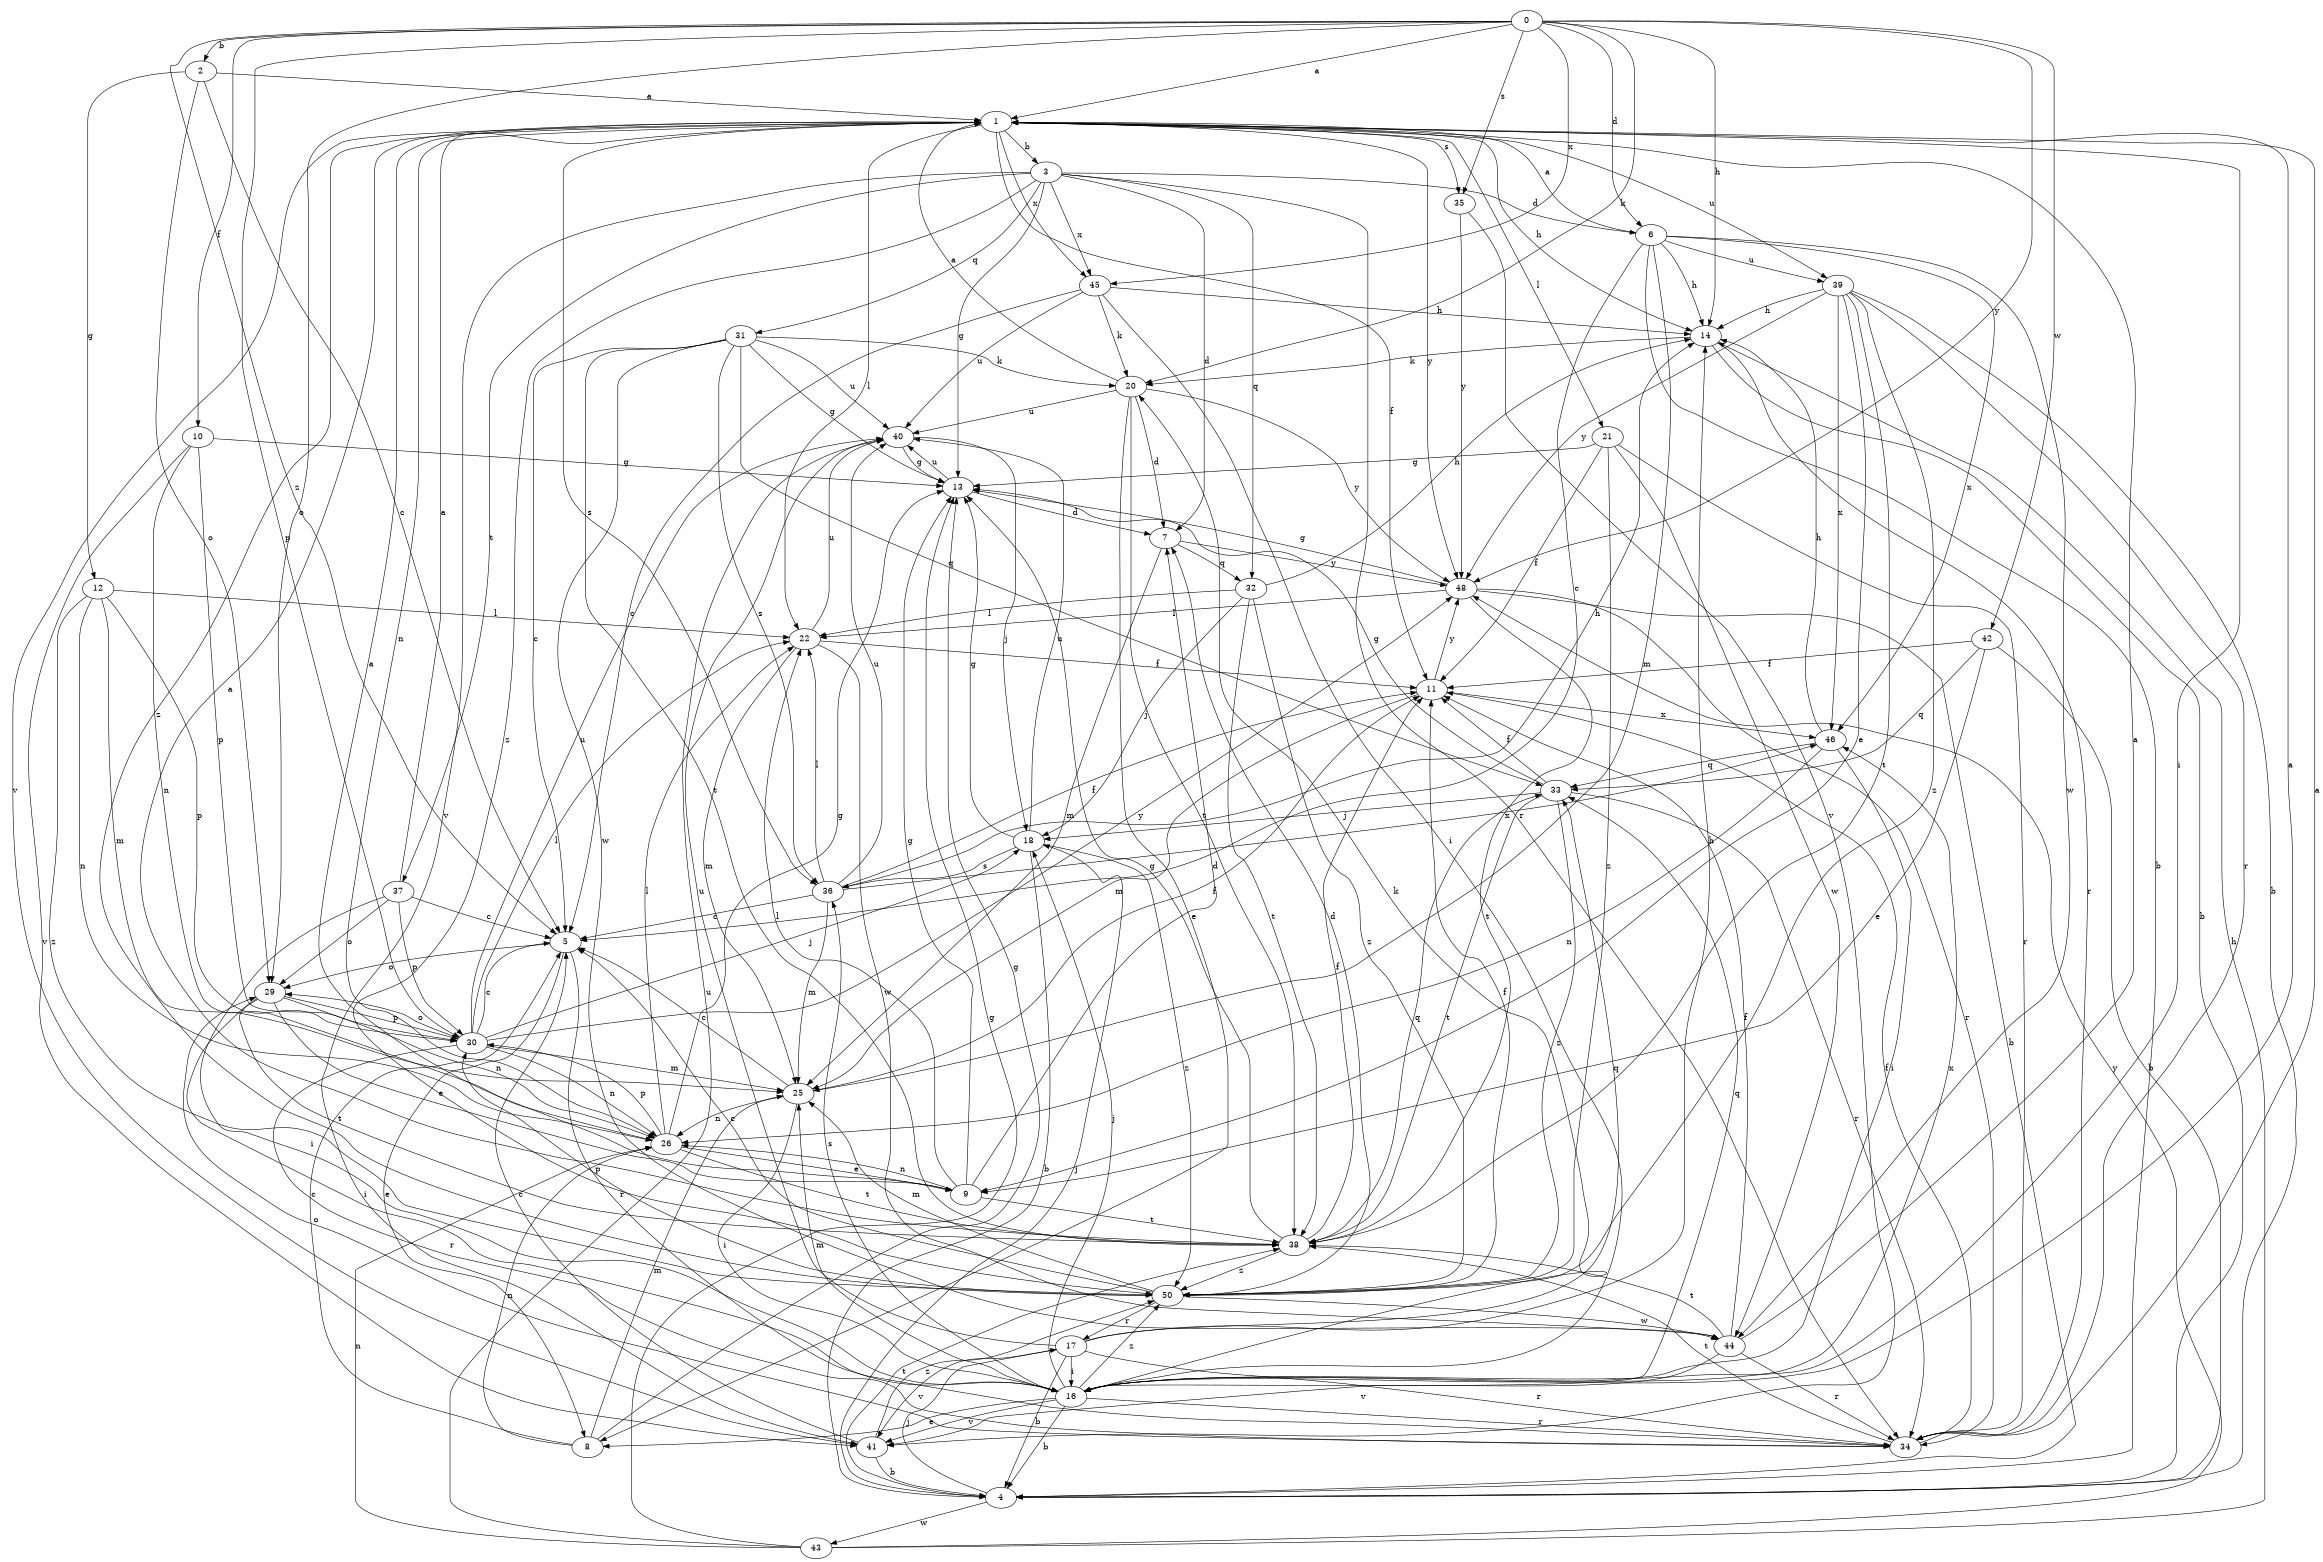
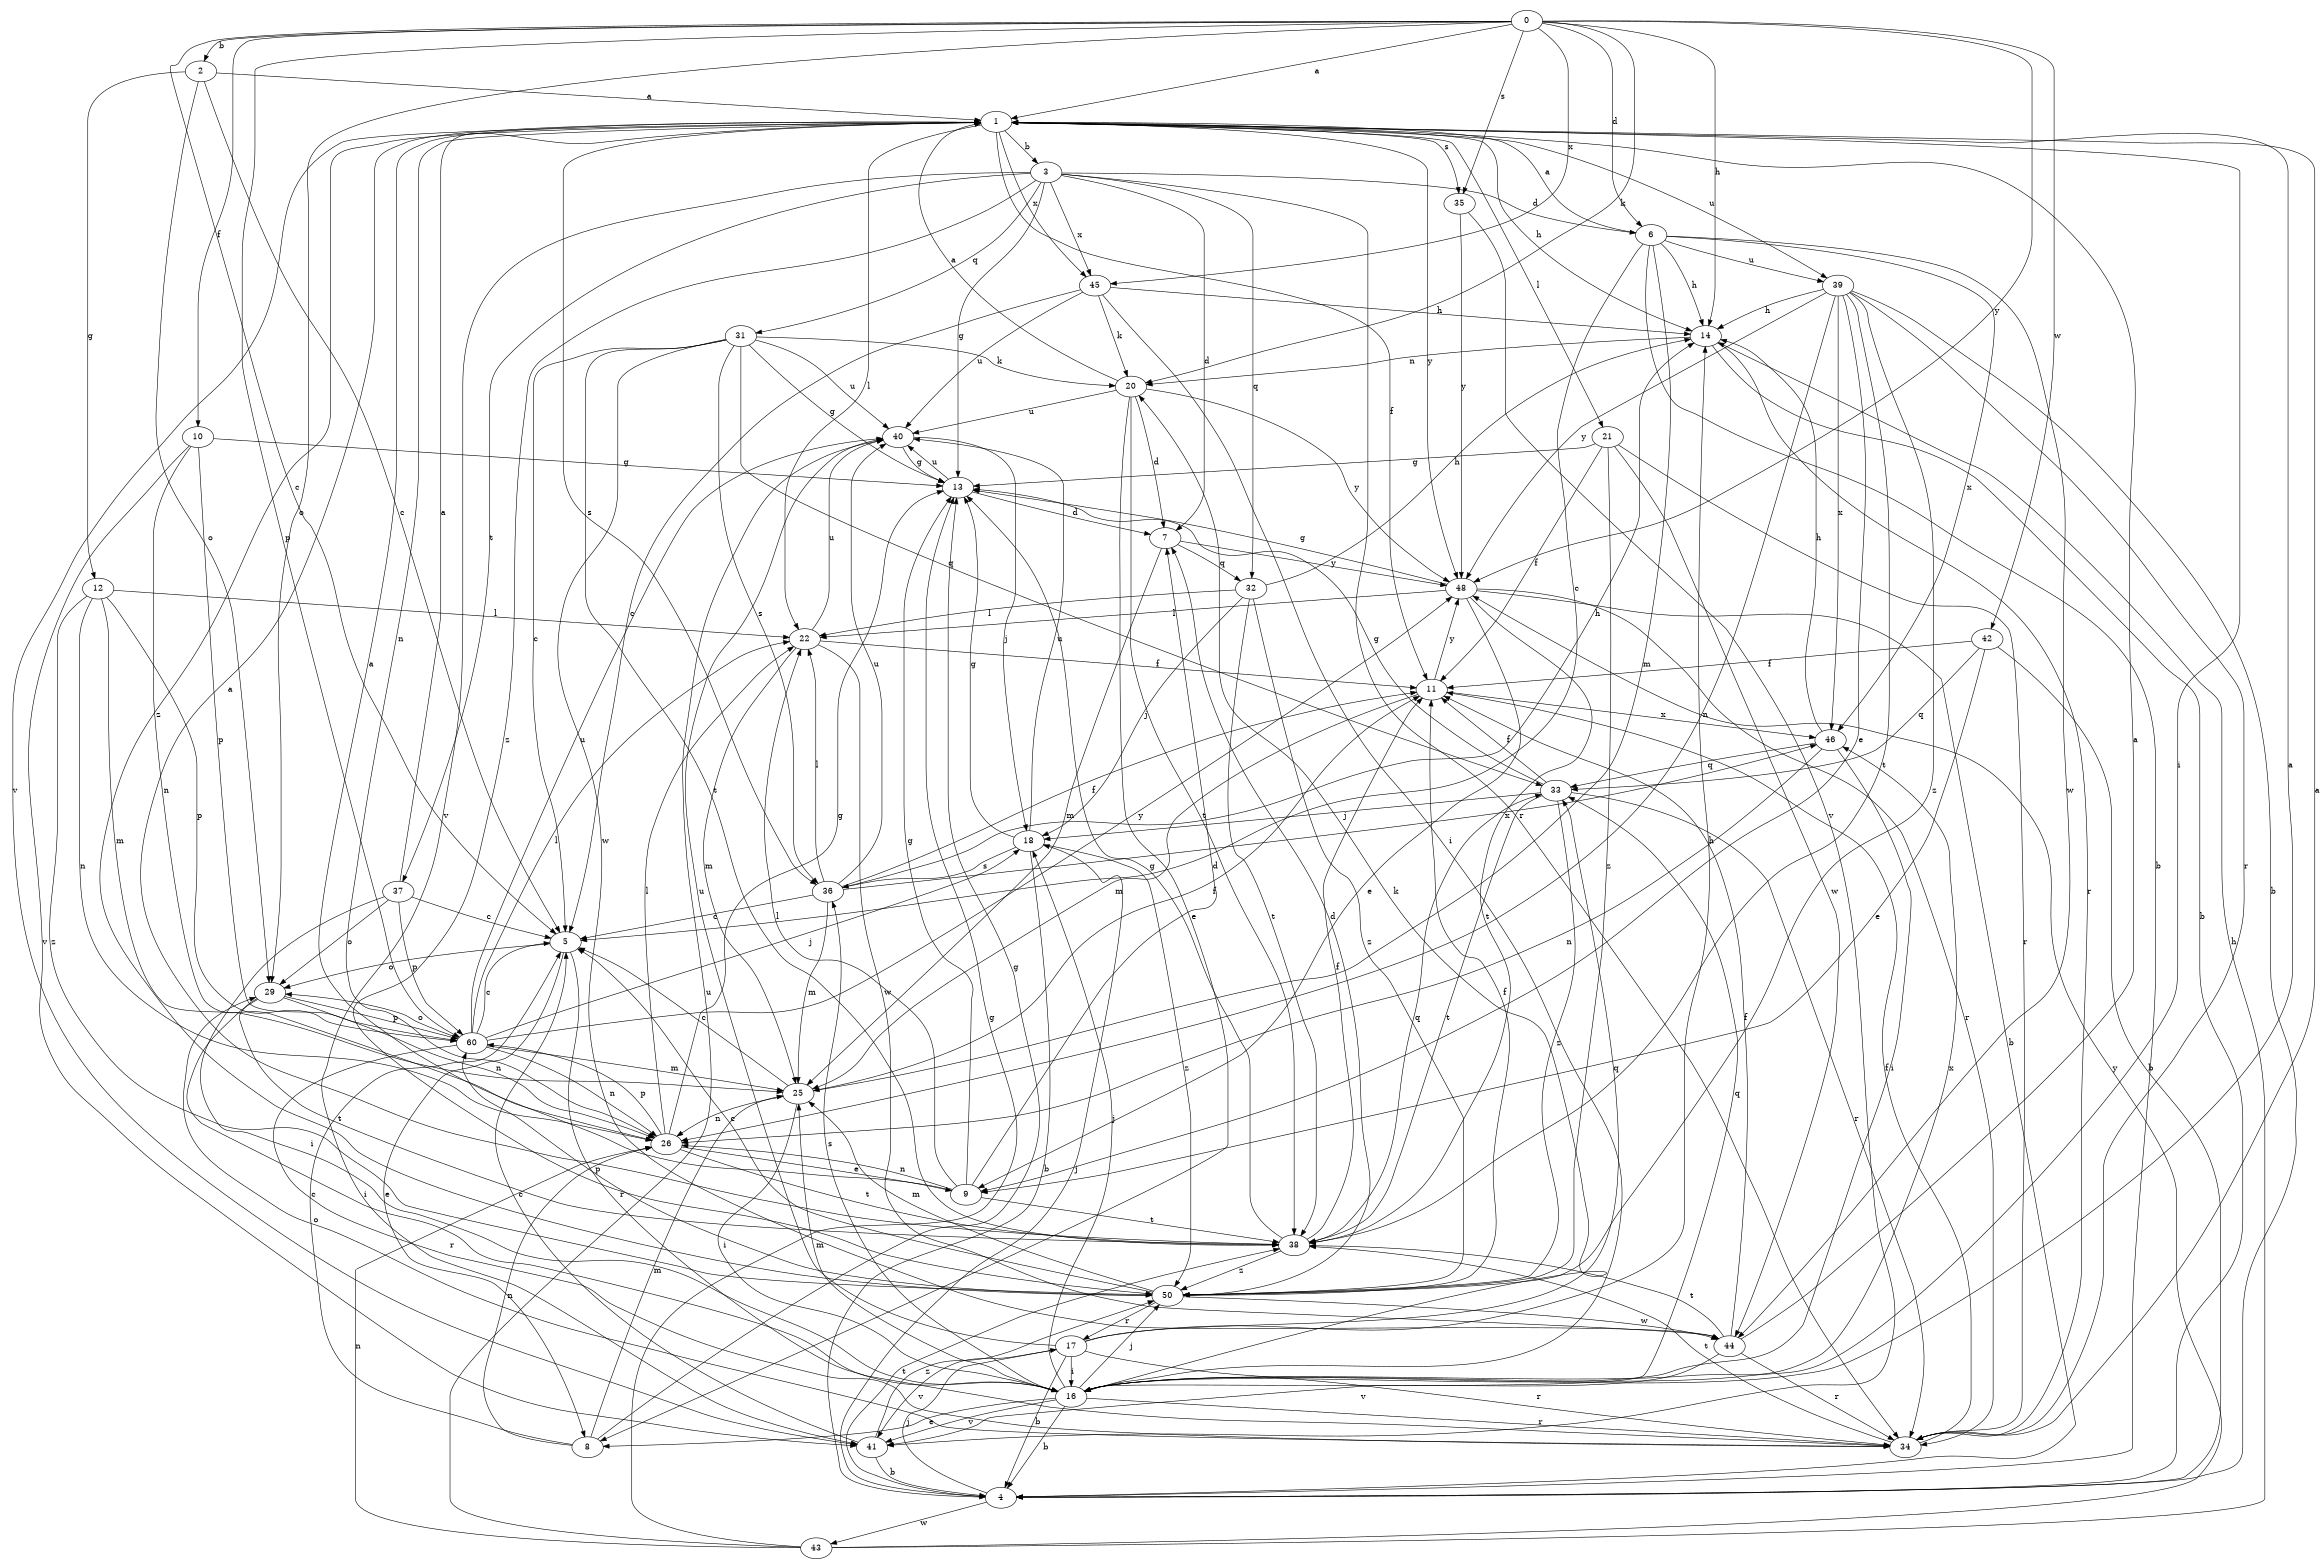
(1412, 361) -> (1412, 361)
(297, 488) -> (297, 488)
none -> (1412, 958)
(472, 1043) -> (472, 1043)
(592, 1146) -> (1338, 919)
(1132, 1346) -> (1132, 1346)
